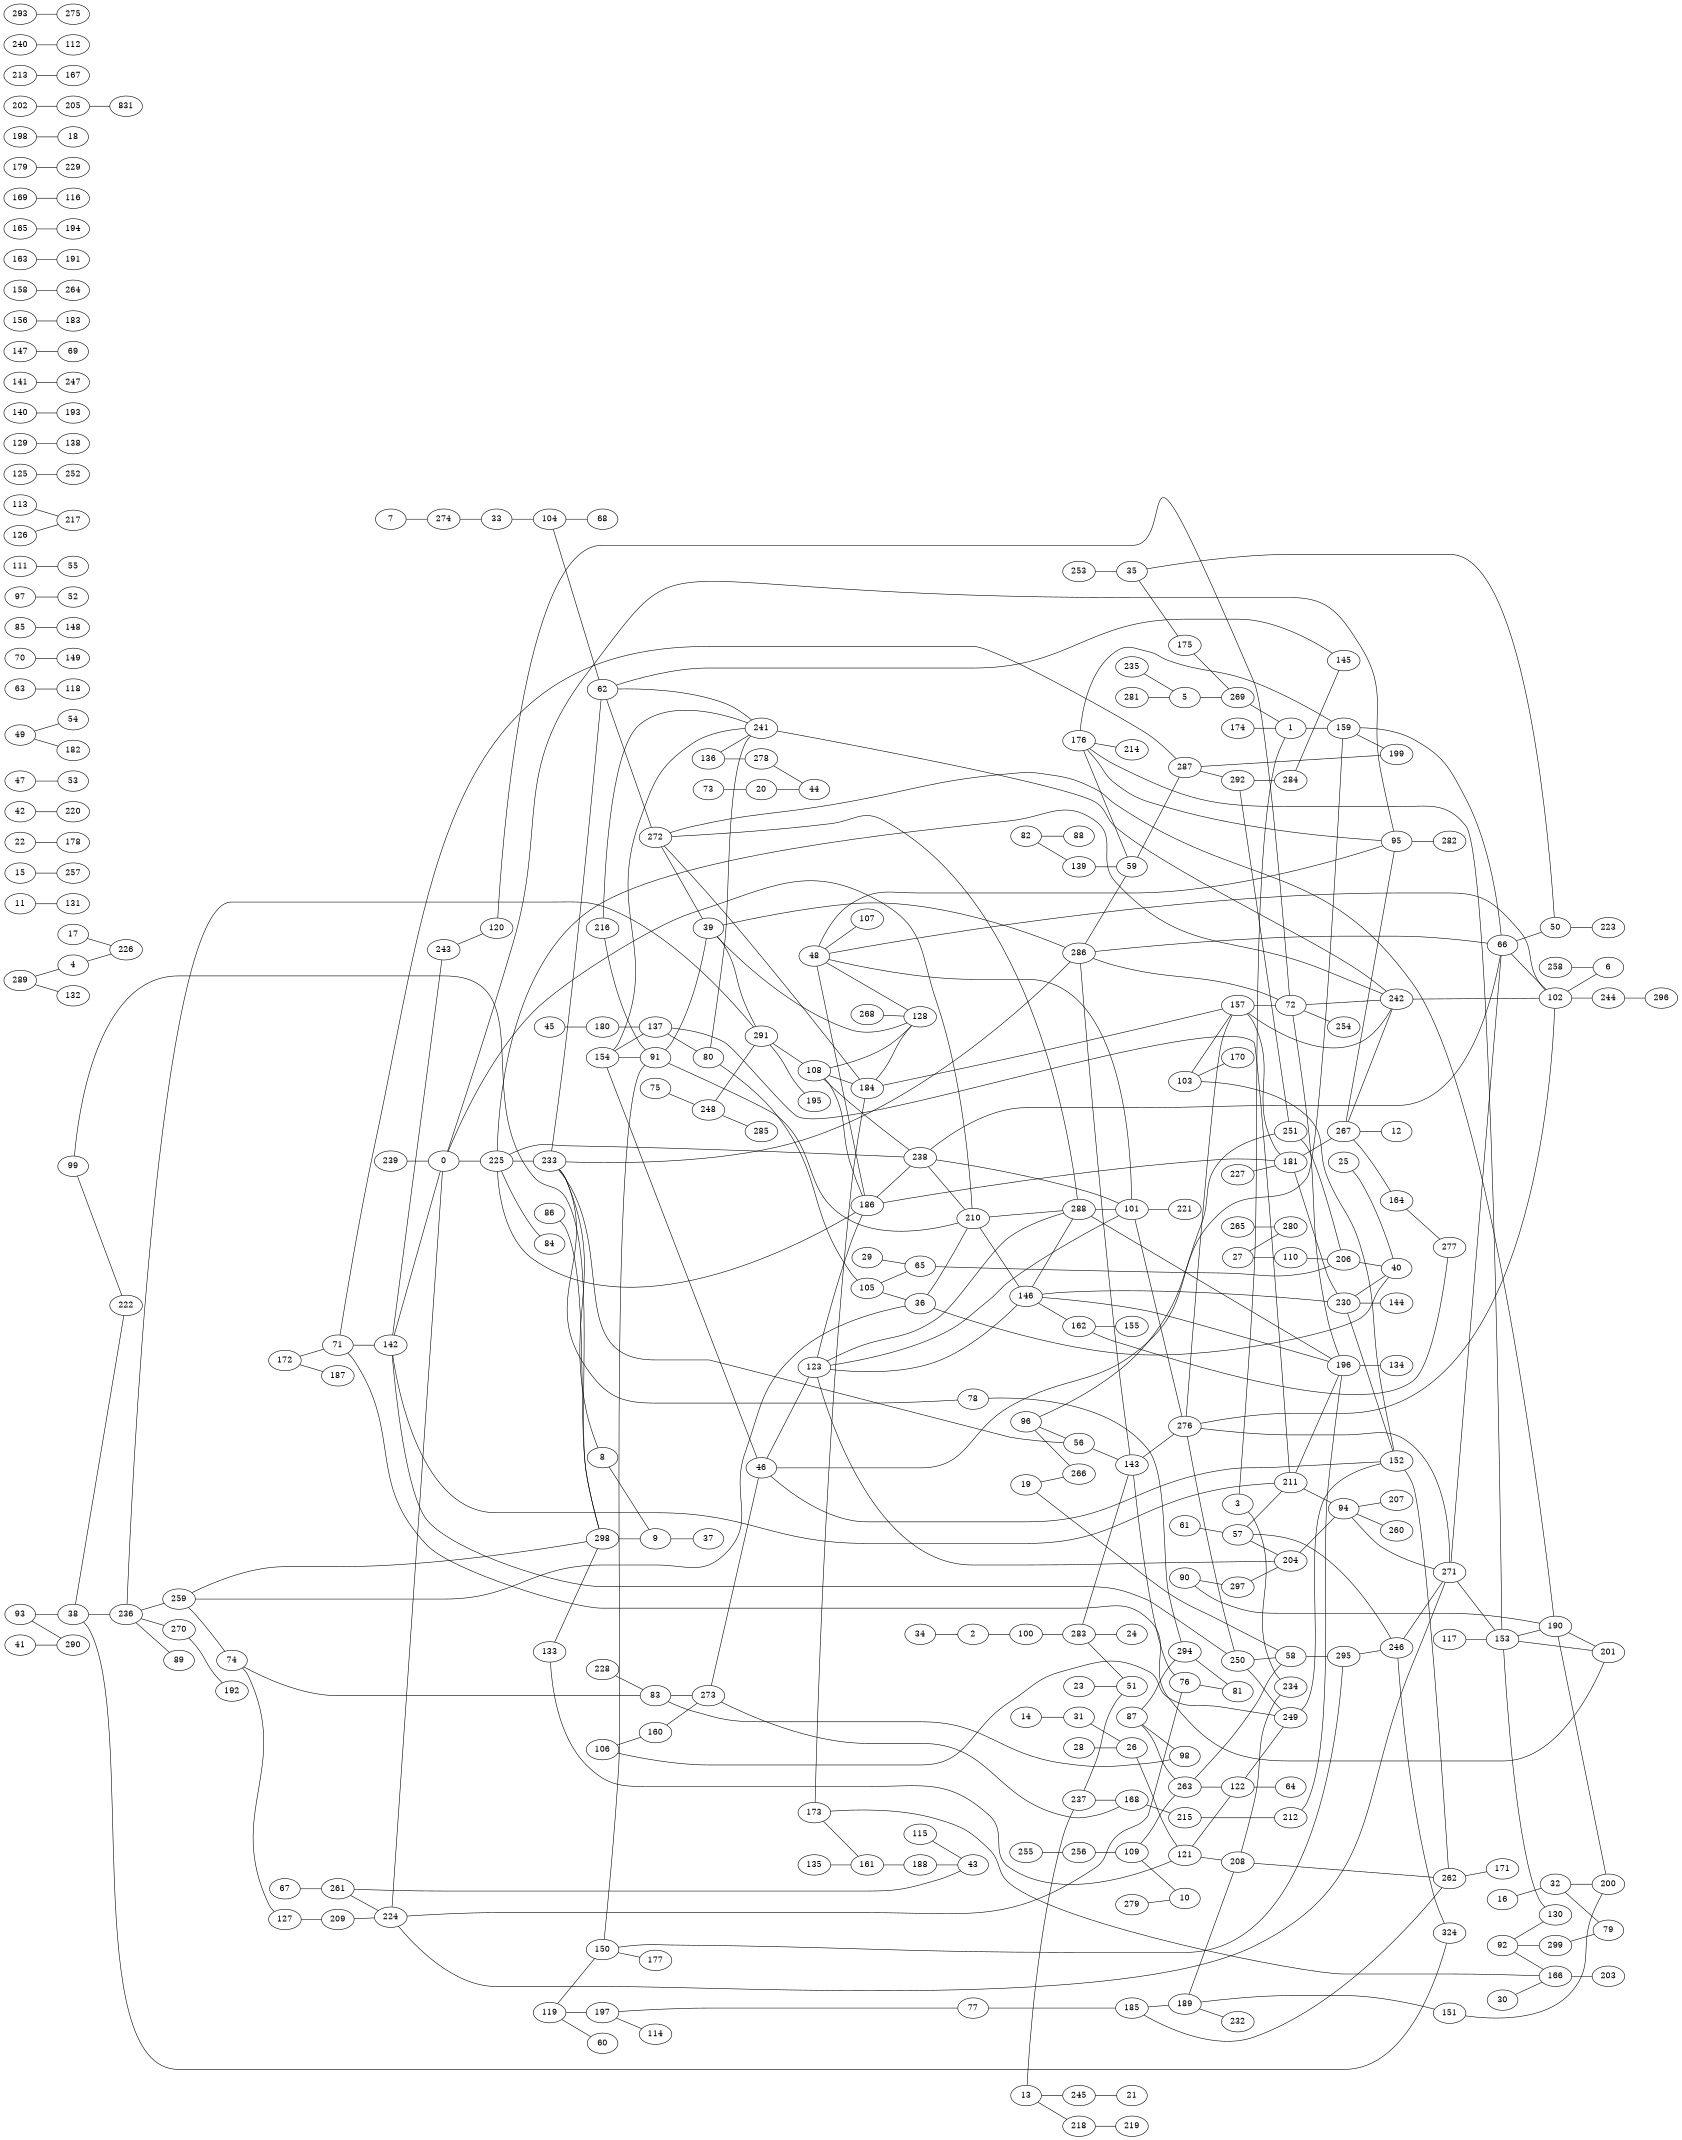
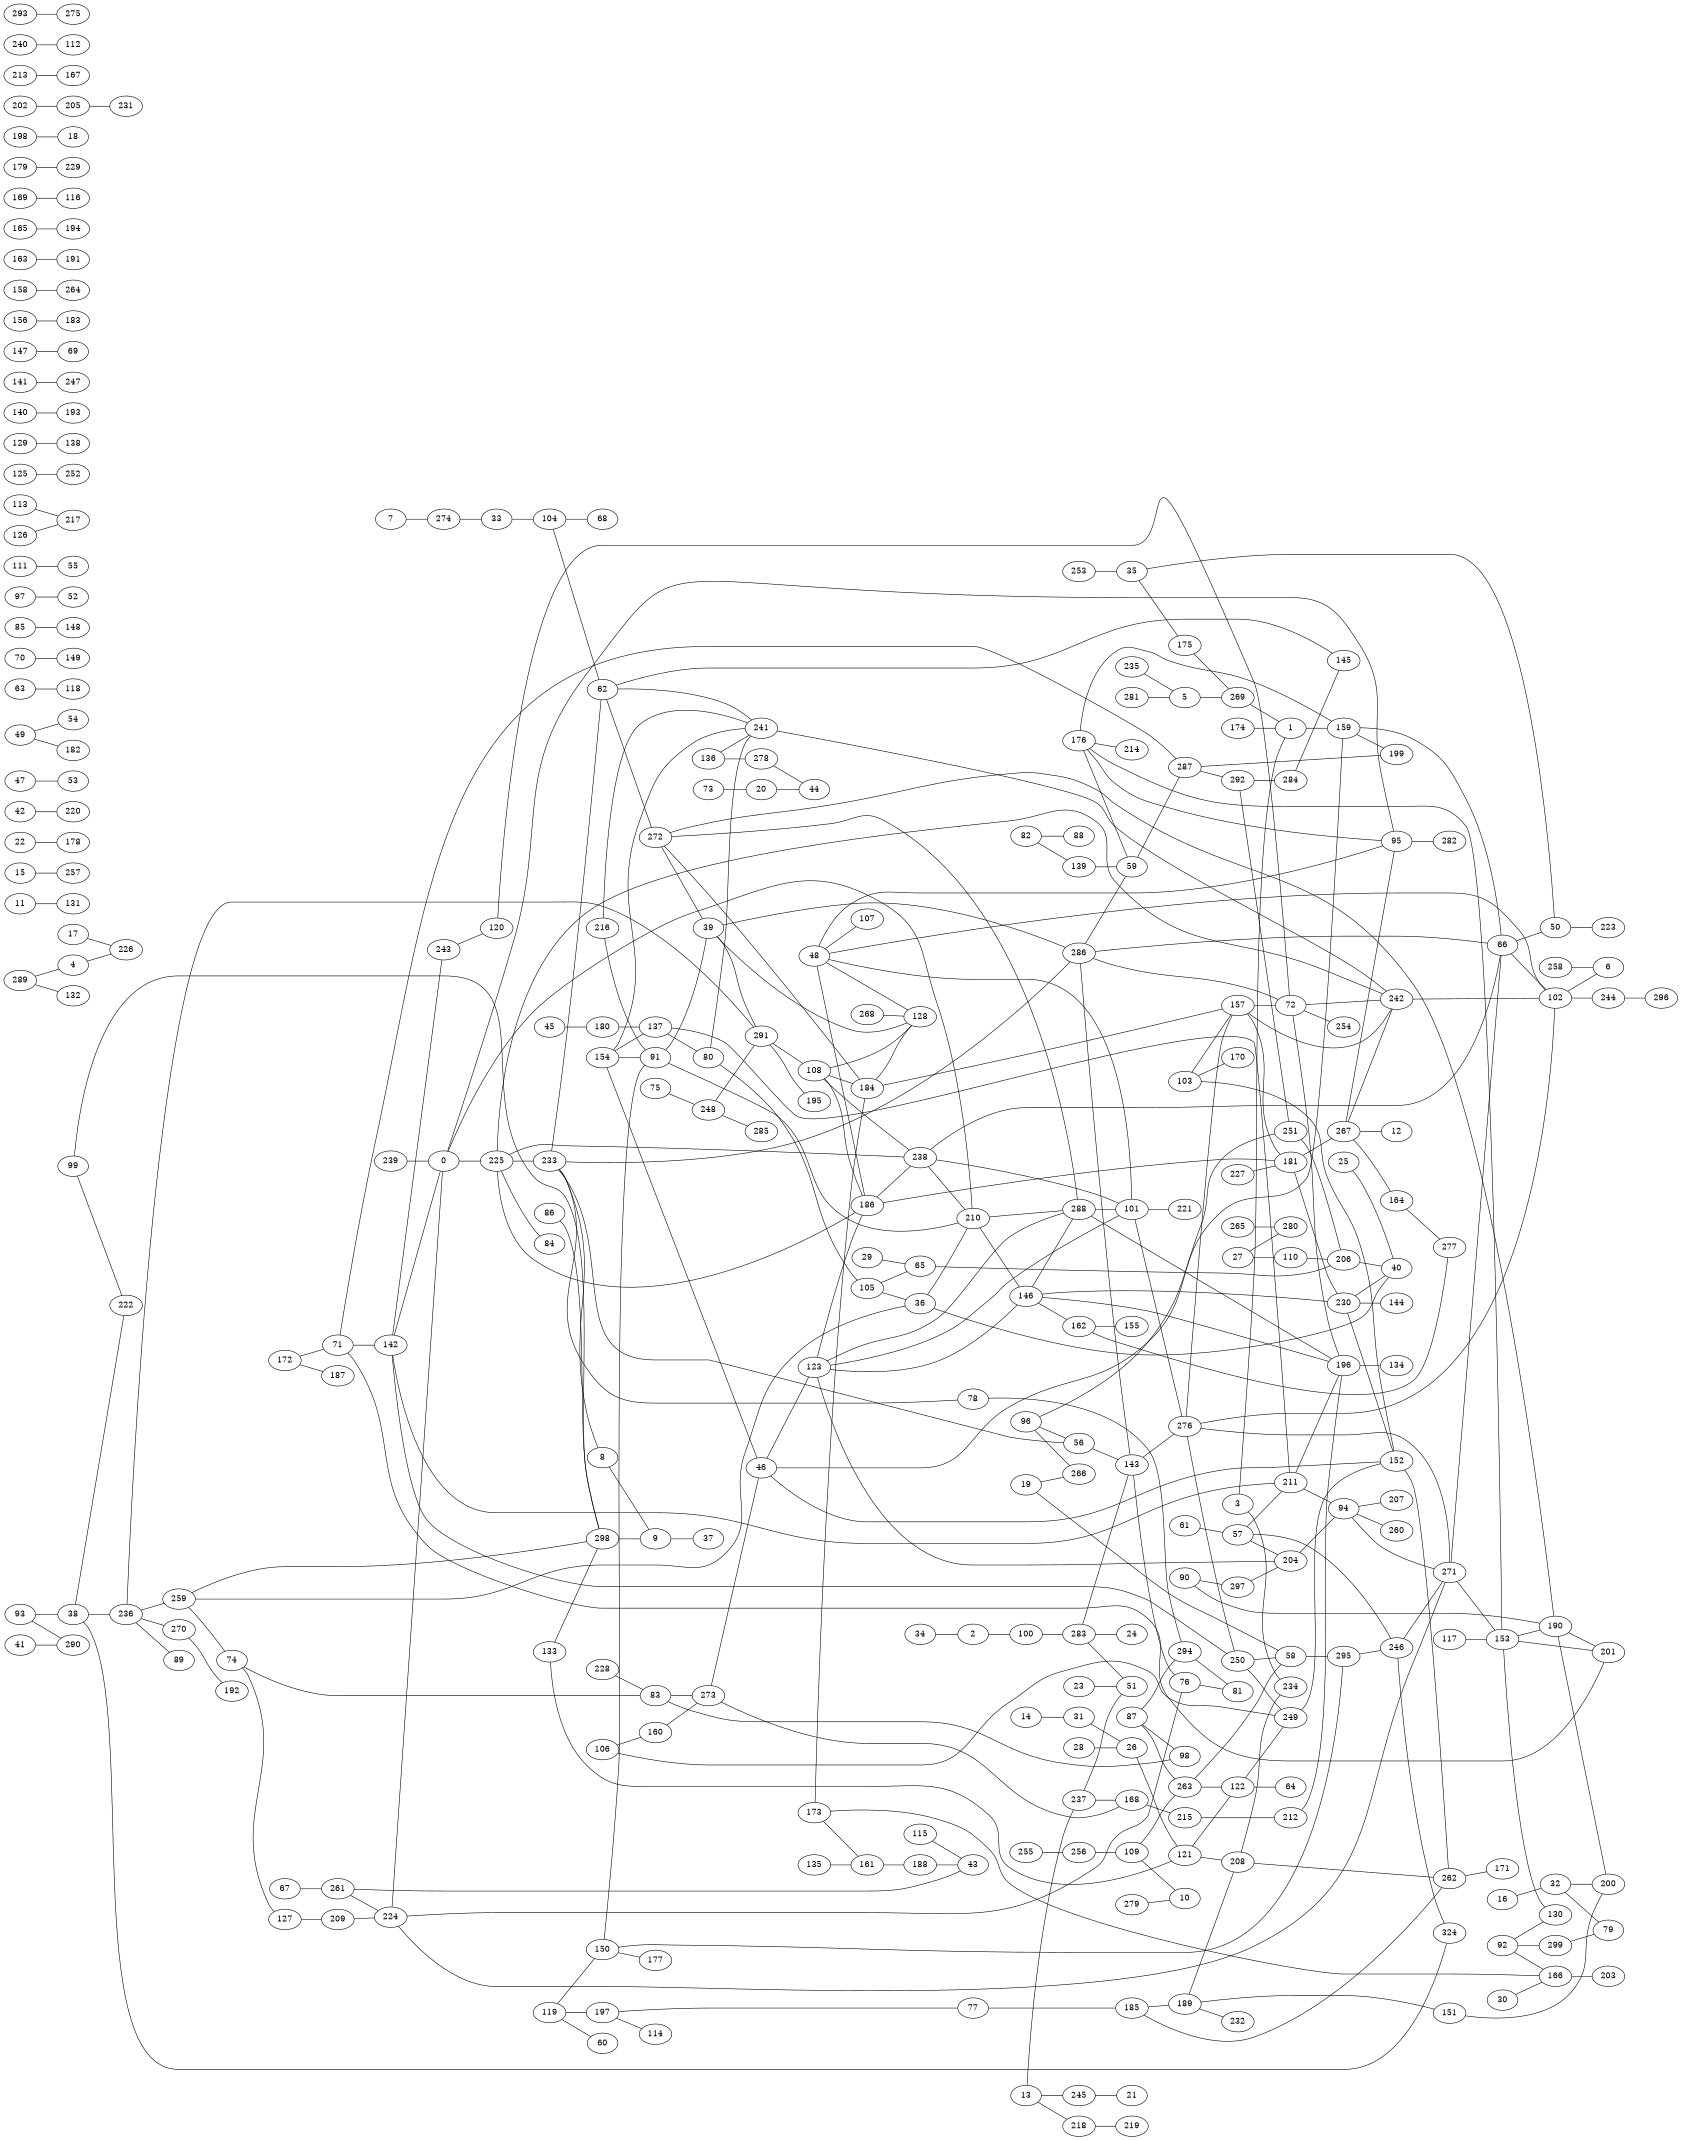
(126, 106) -> (126, 106)
